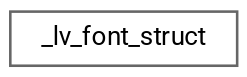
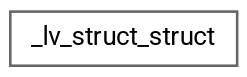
(124, 39) -> (124, 39)
